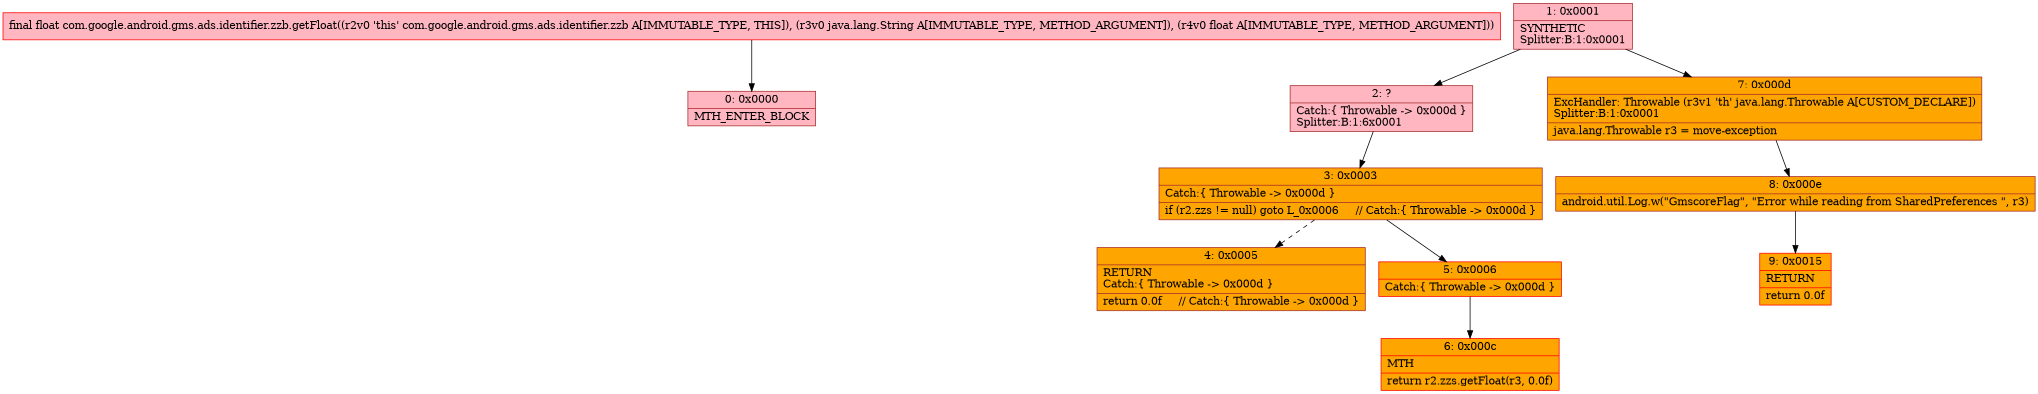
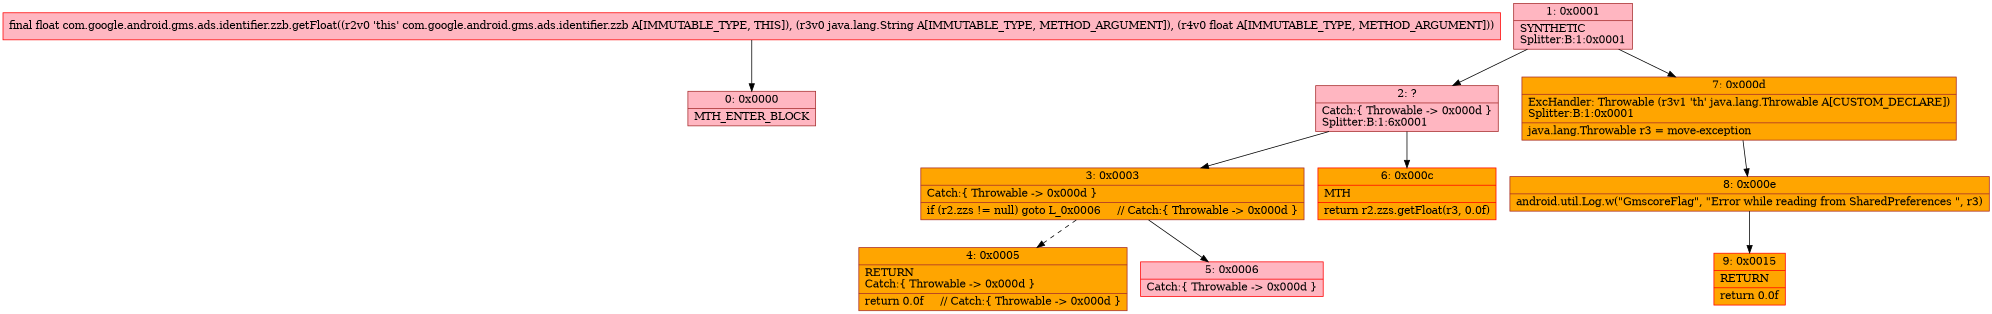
(1470, 279) -> (1232, 279)
(1470, 314) -> (1407, 146)
